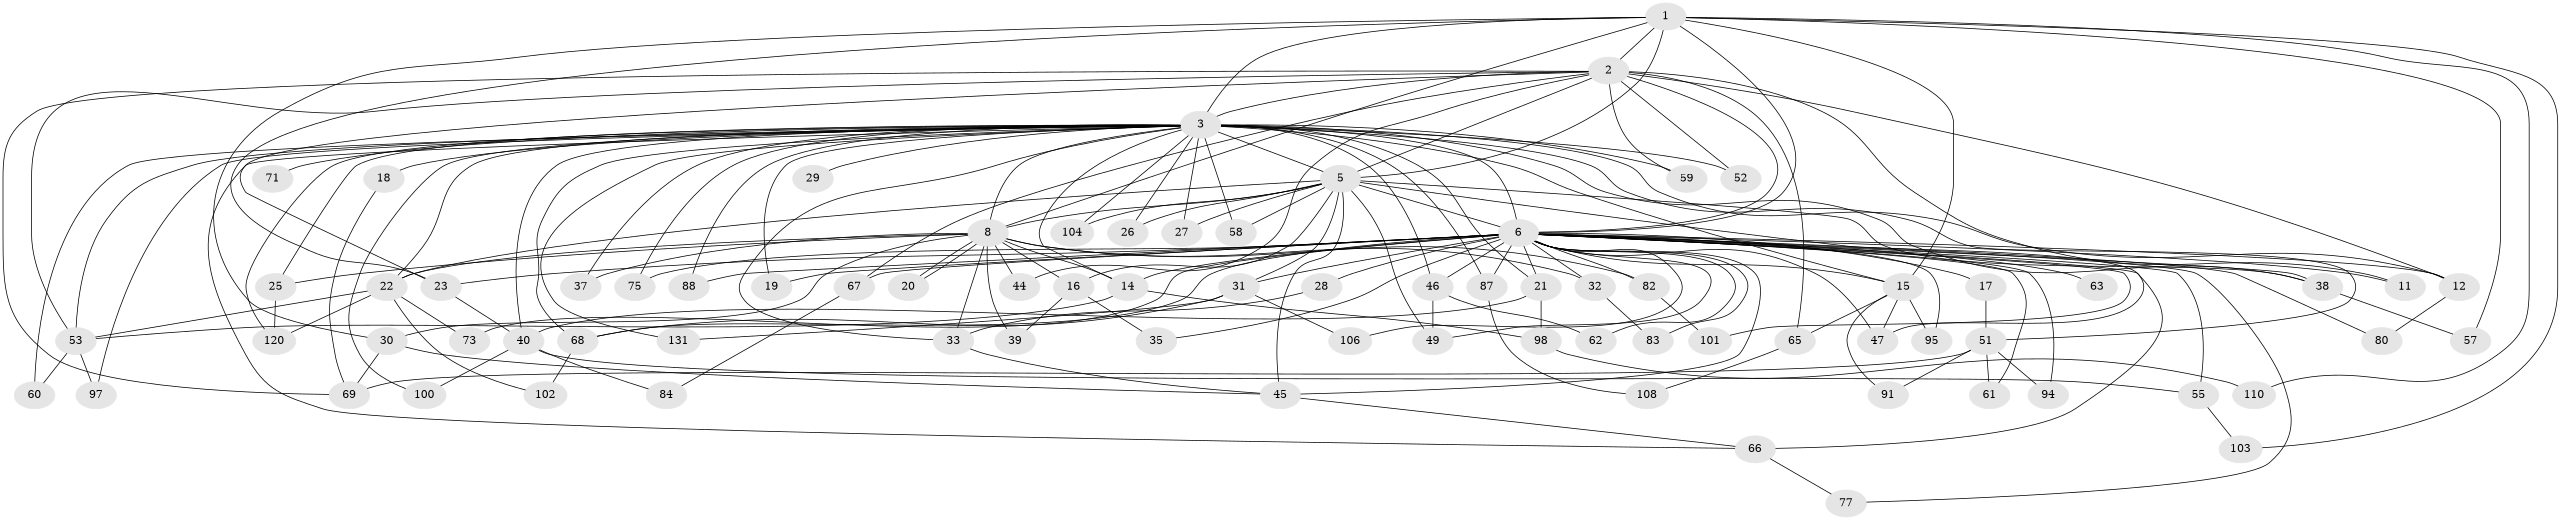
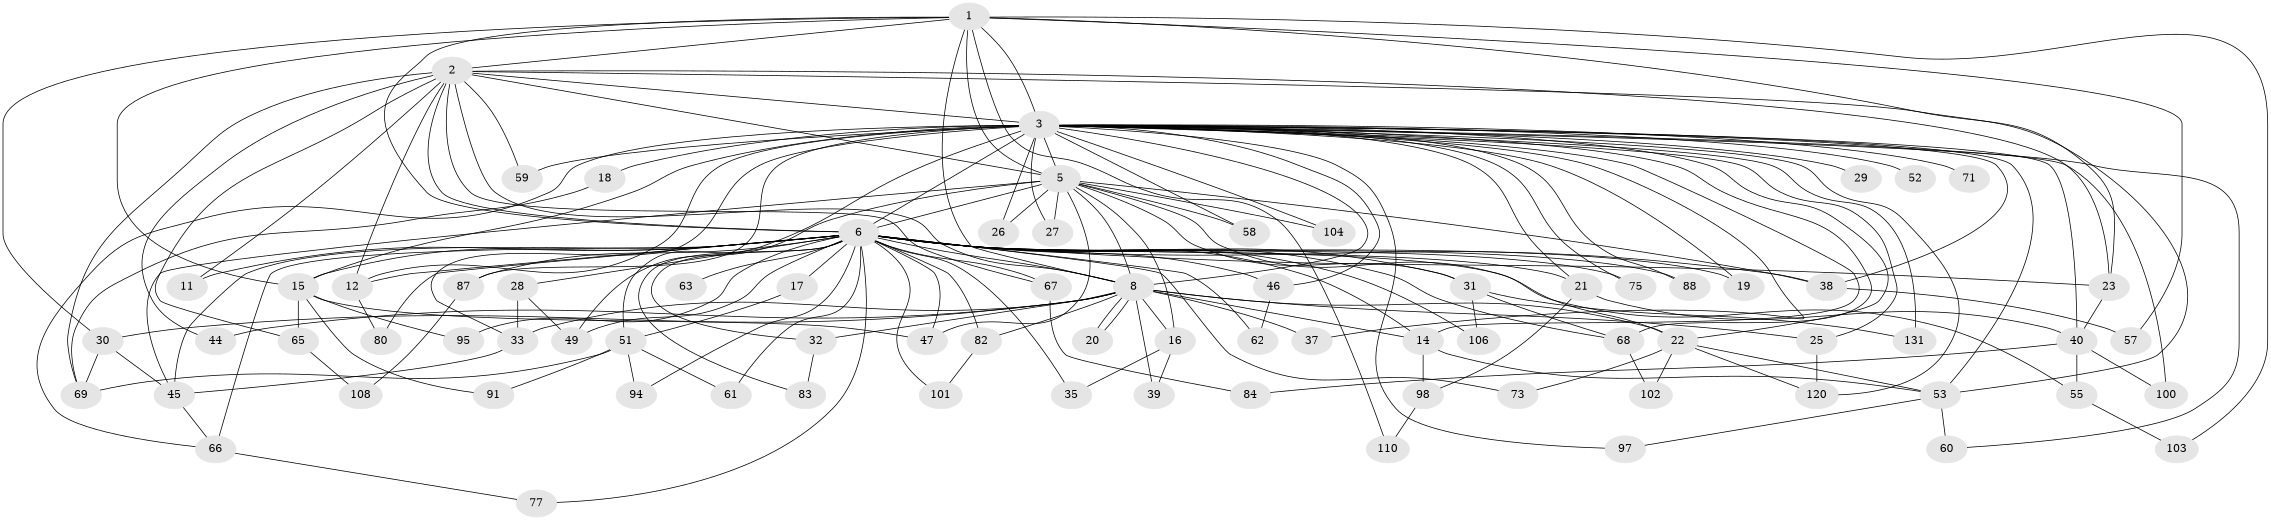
(1675, 125) -> (601, 216)
none -> (943, 251)
(1433, 317) -> (545, 314)
